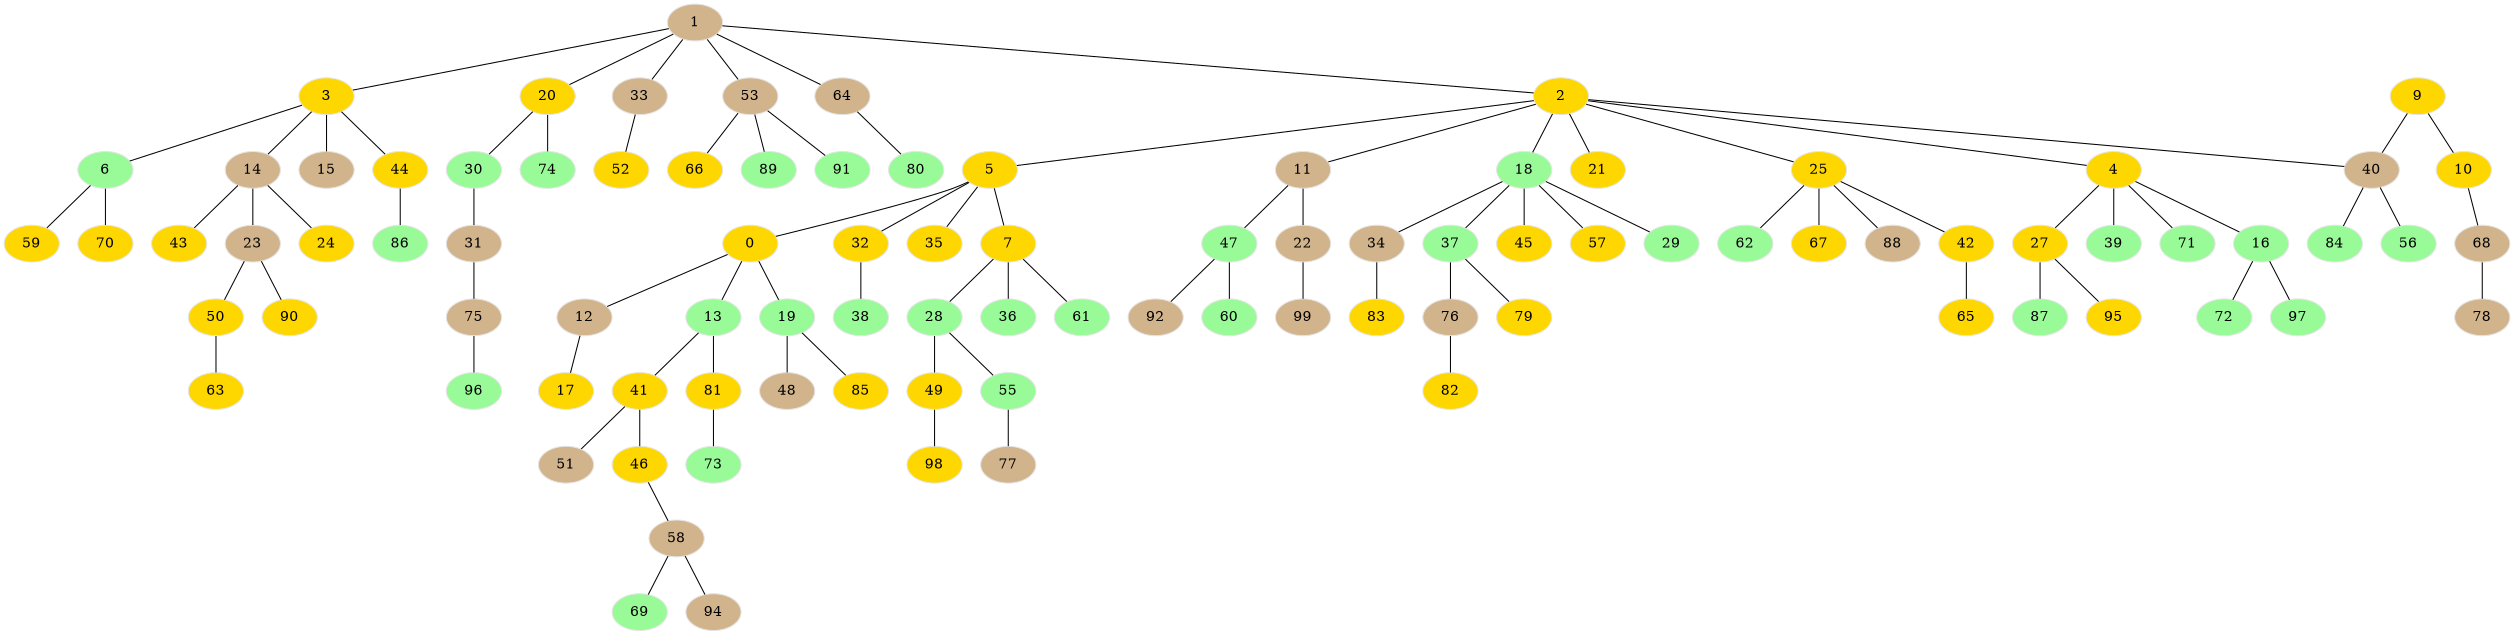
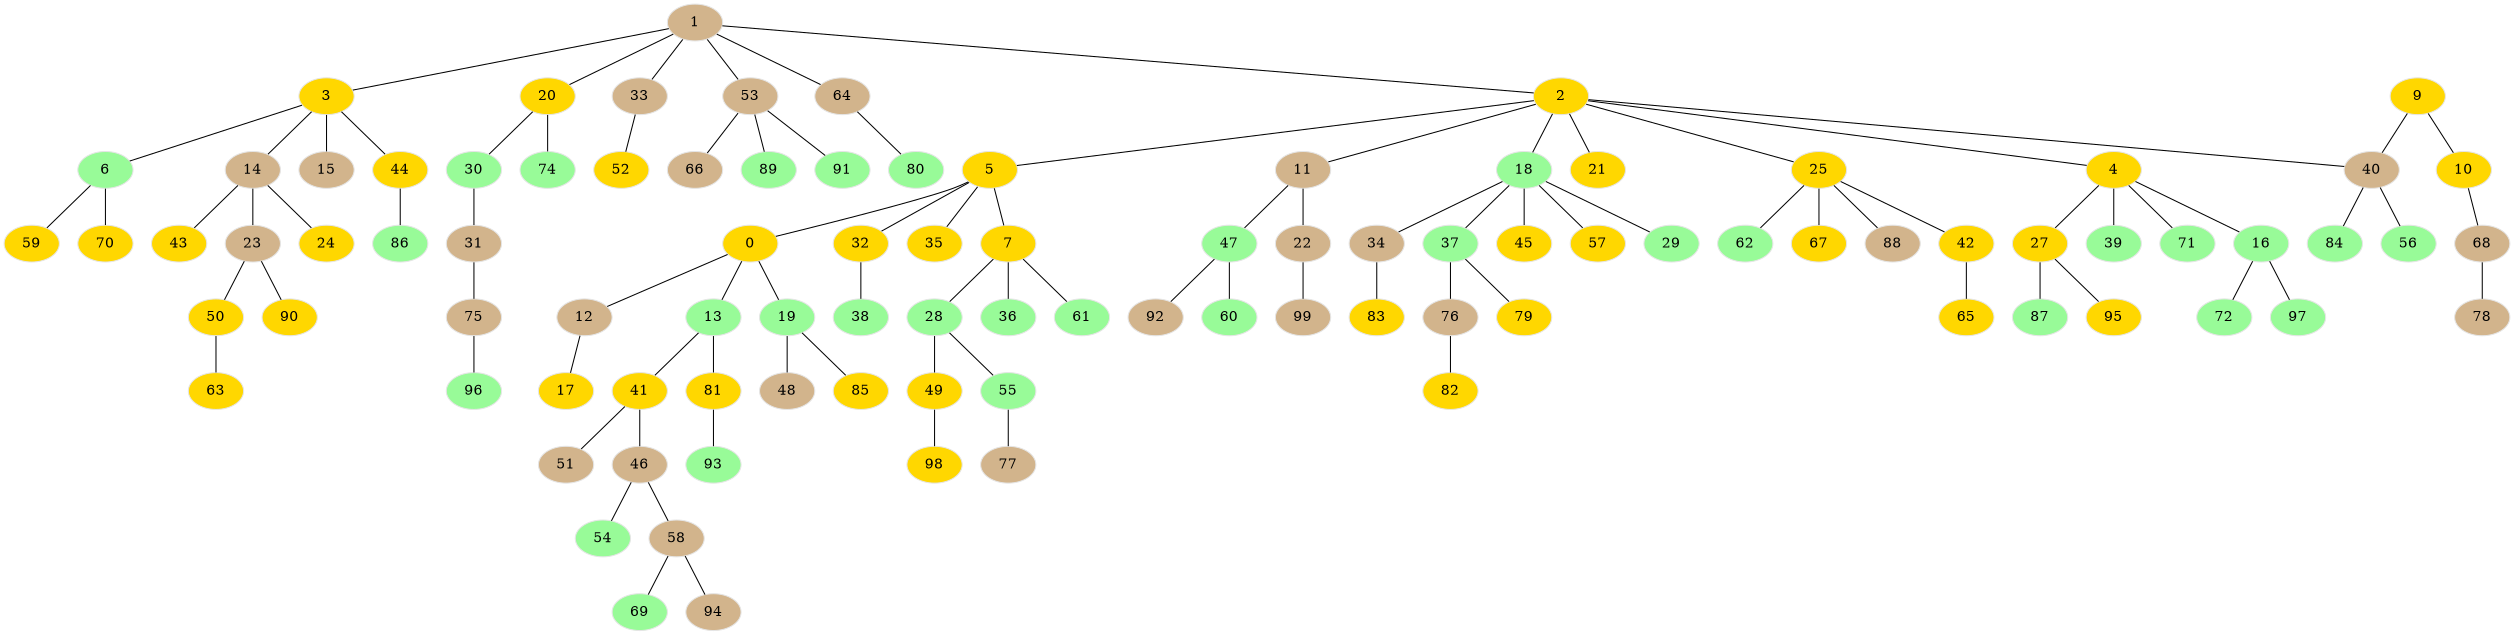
(695, 170) -> (695, 170)
(640, 465) -> (640, 465)
(713, 465) -> (713, 465)
none -> (603, 538)
